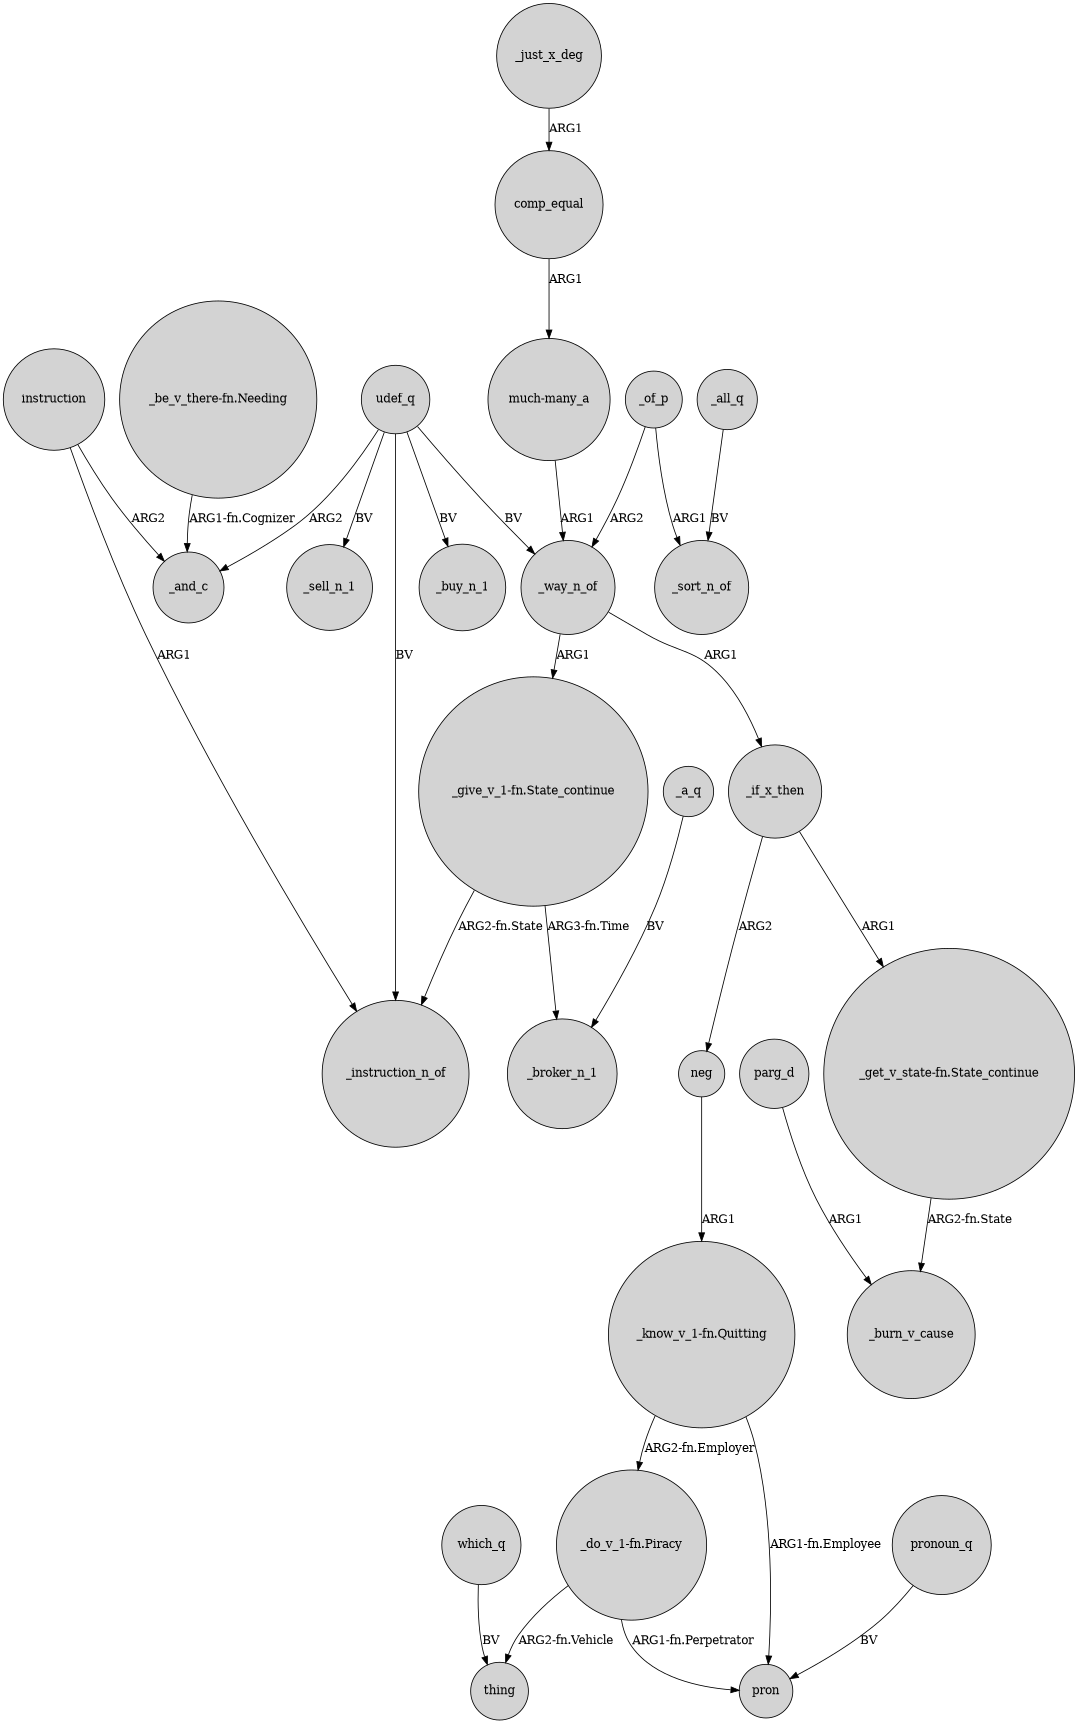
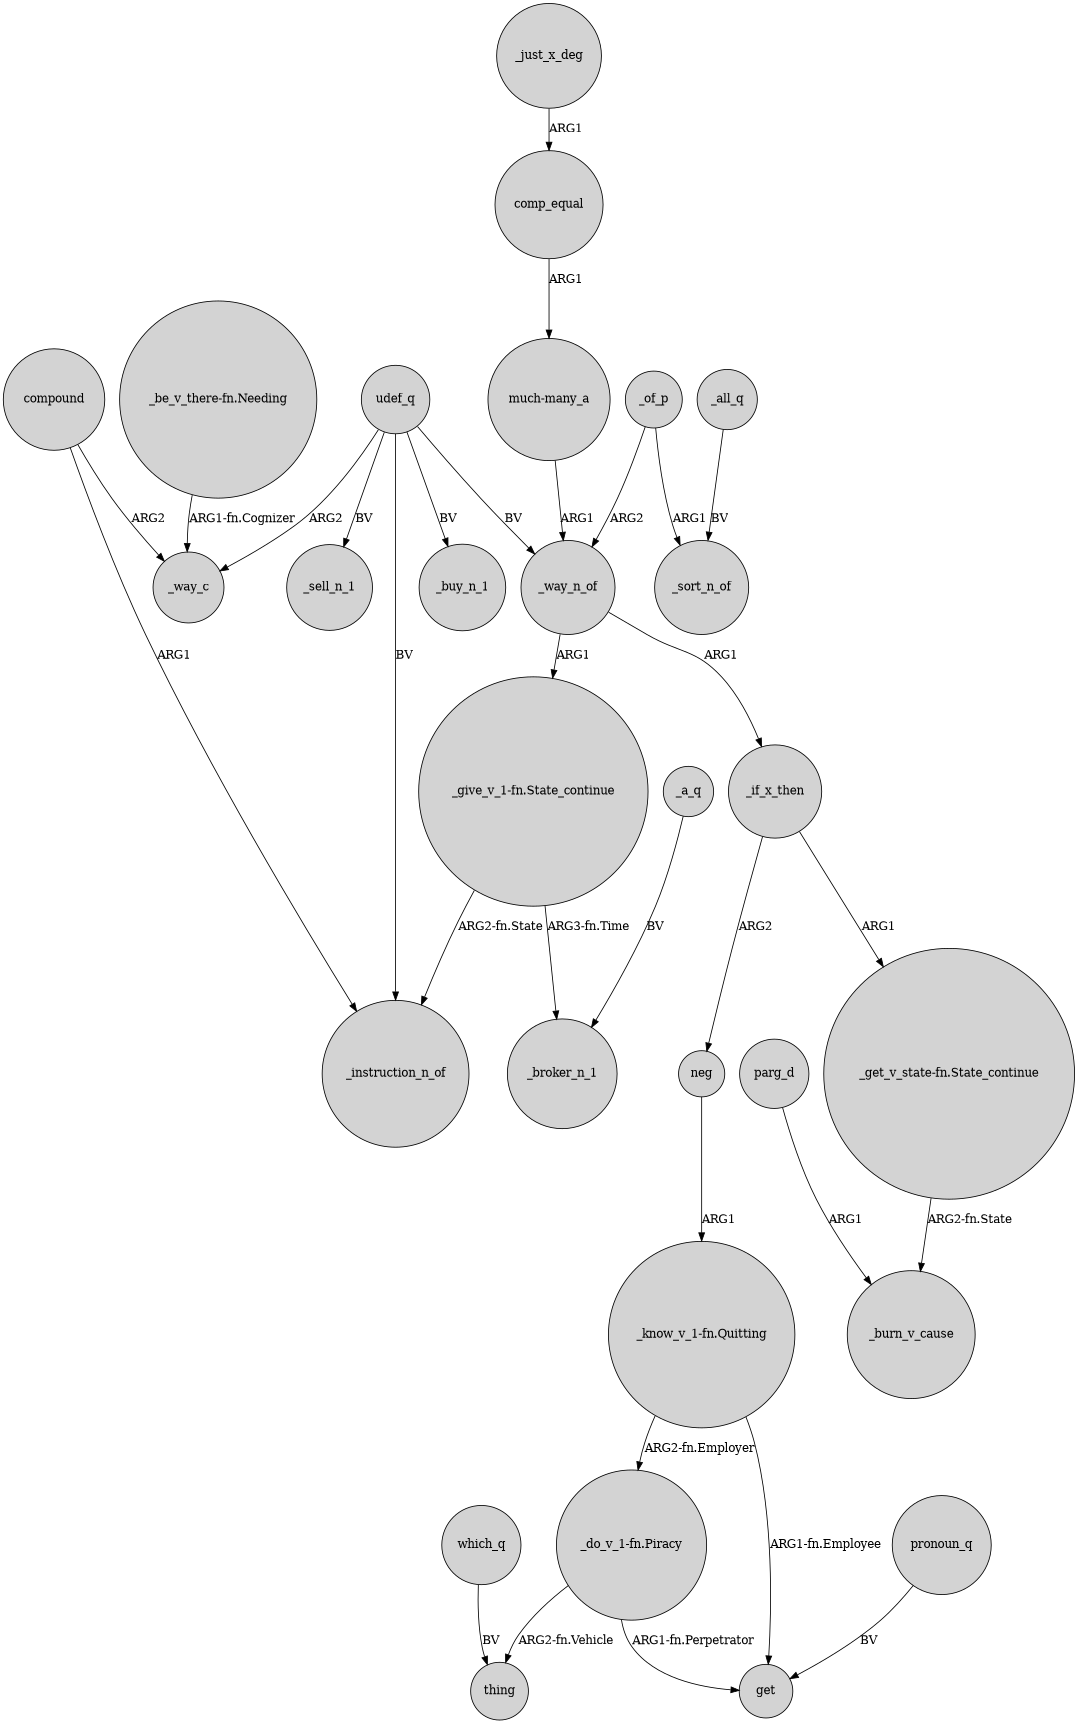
(54, 400) -> (54, 400)
(189, 587) -> (189, 587)
(766, 1691) -> (766, 1691)
